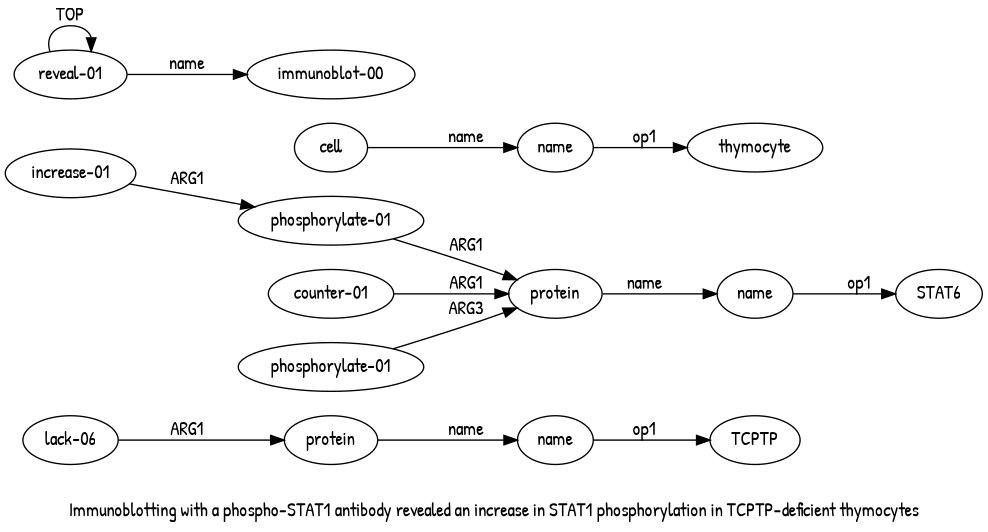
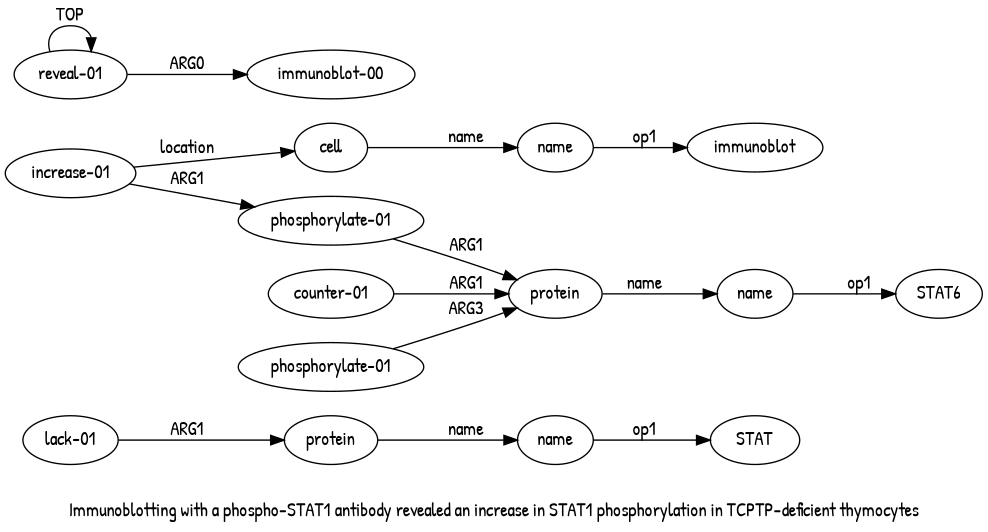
(187, 64) -> (187, 64)
(755, 148) -> (755, 148)
none -> (207, 160)
(71, 440) -> (71, 440)
(755, 440) -> (755, 440)
